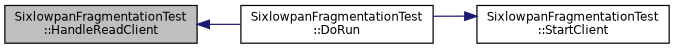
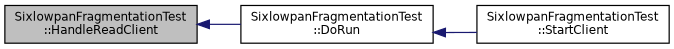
(449, 16) -> (461, 33)
